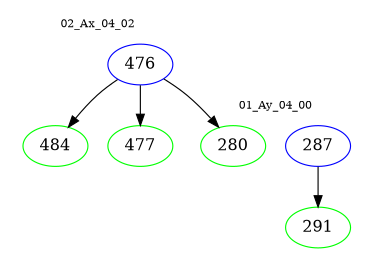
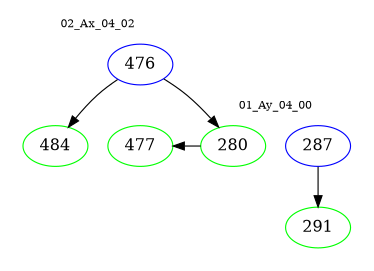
(140, 100) -> (193, 146)
